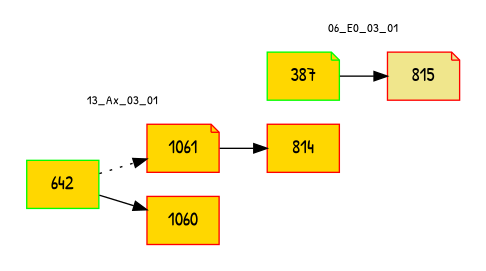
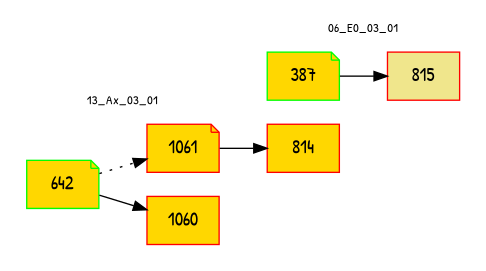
(424, 76) -> (424, 76)
(63, 184) -> (63, 184)
